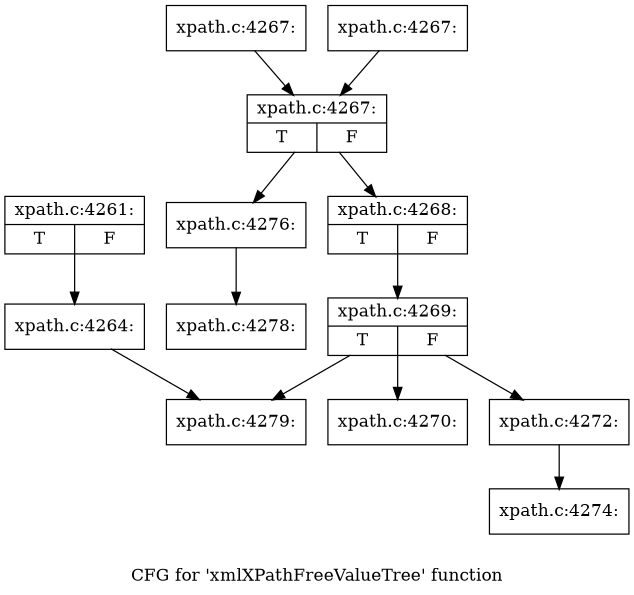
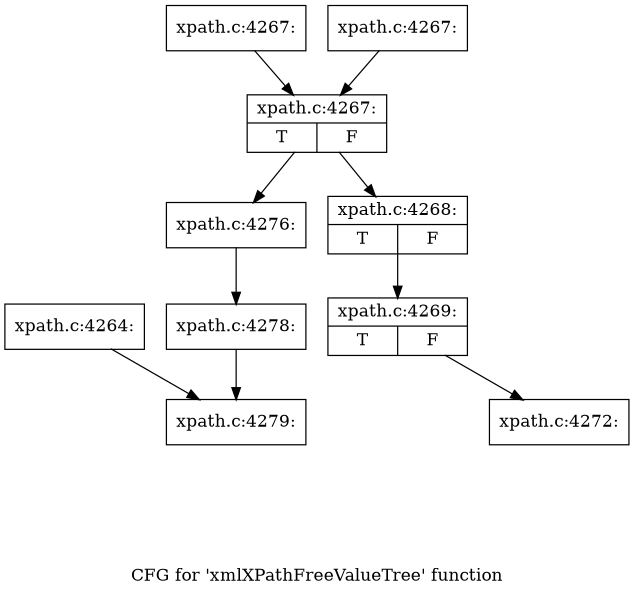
(75, 225) -> none
(317, 375) -> (236, 368)
(398, 422) -> none
(559, 511) -> none
